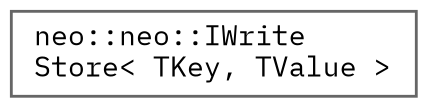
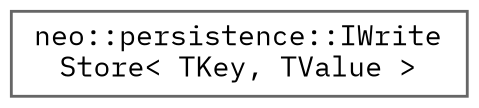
(214, 54) -> (239, 54)
